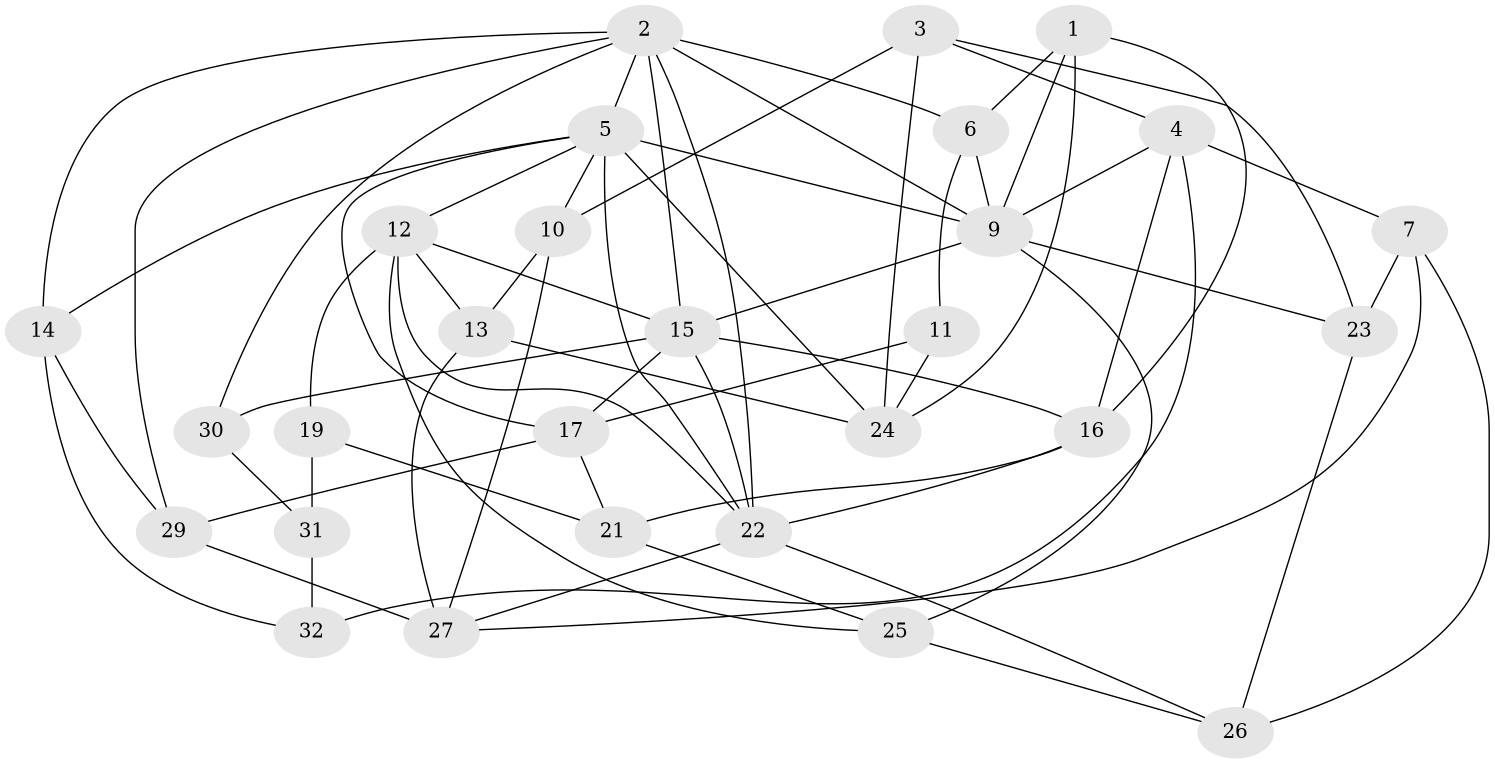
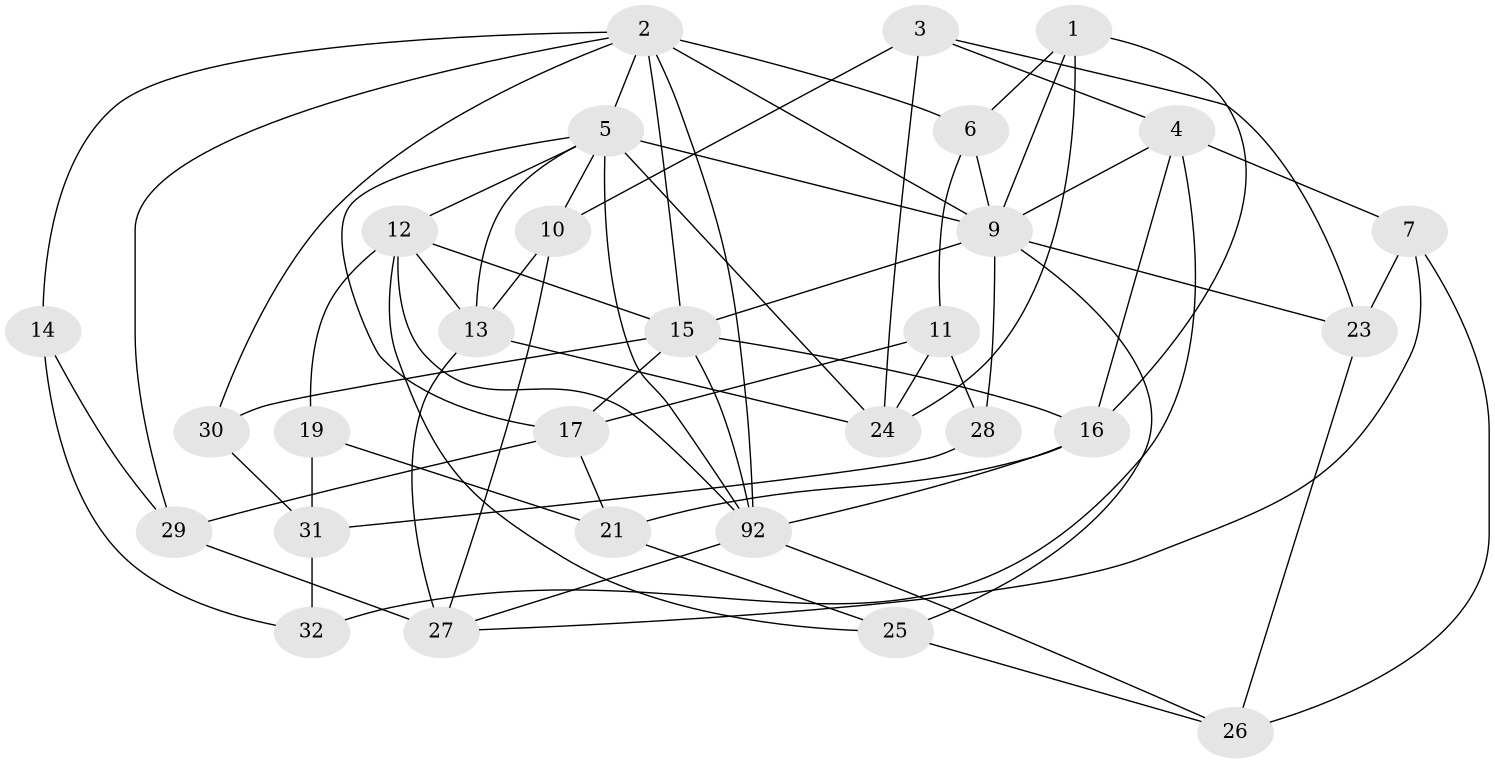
(308, 195) -> (501, 210)
none -> (983, 432)
(754, 532) -> (754, 532)
